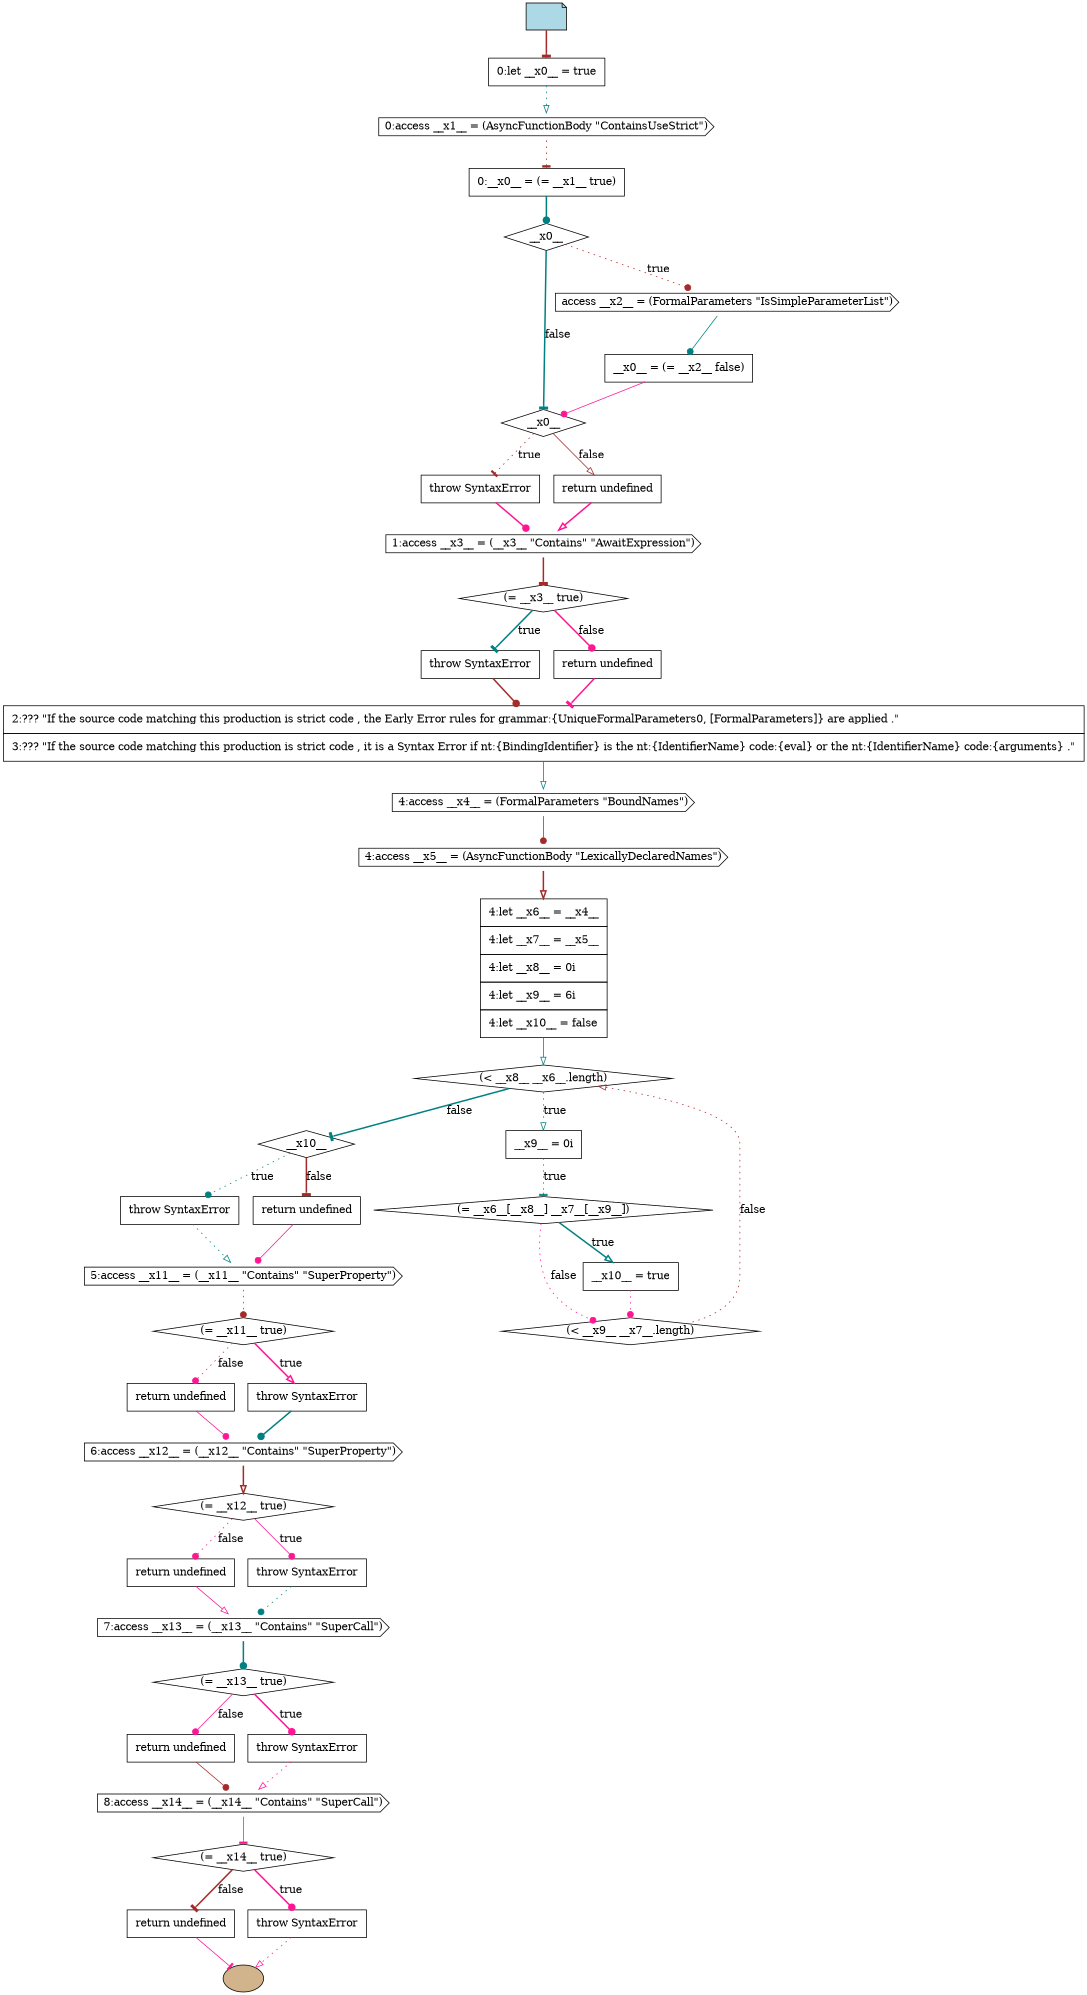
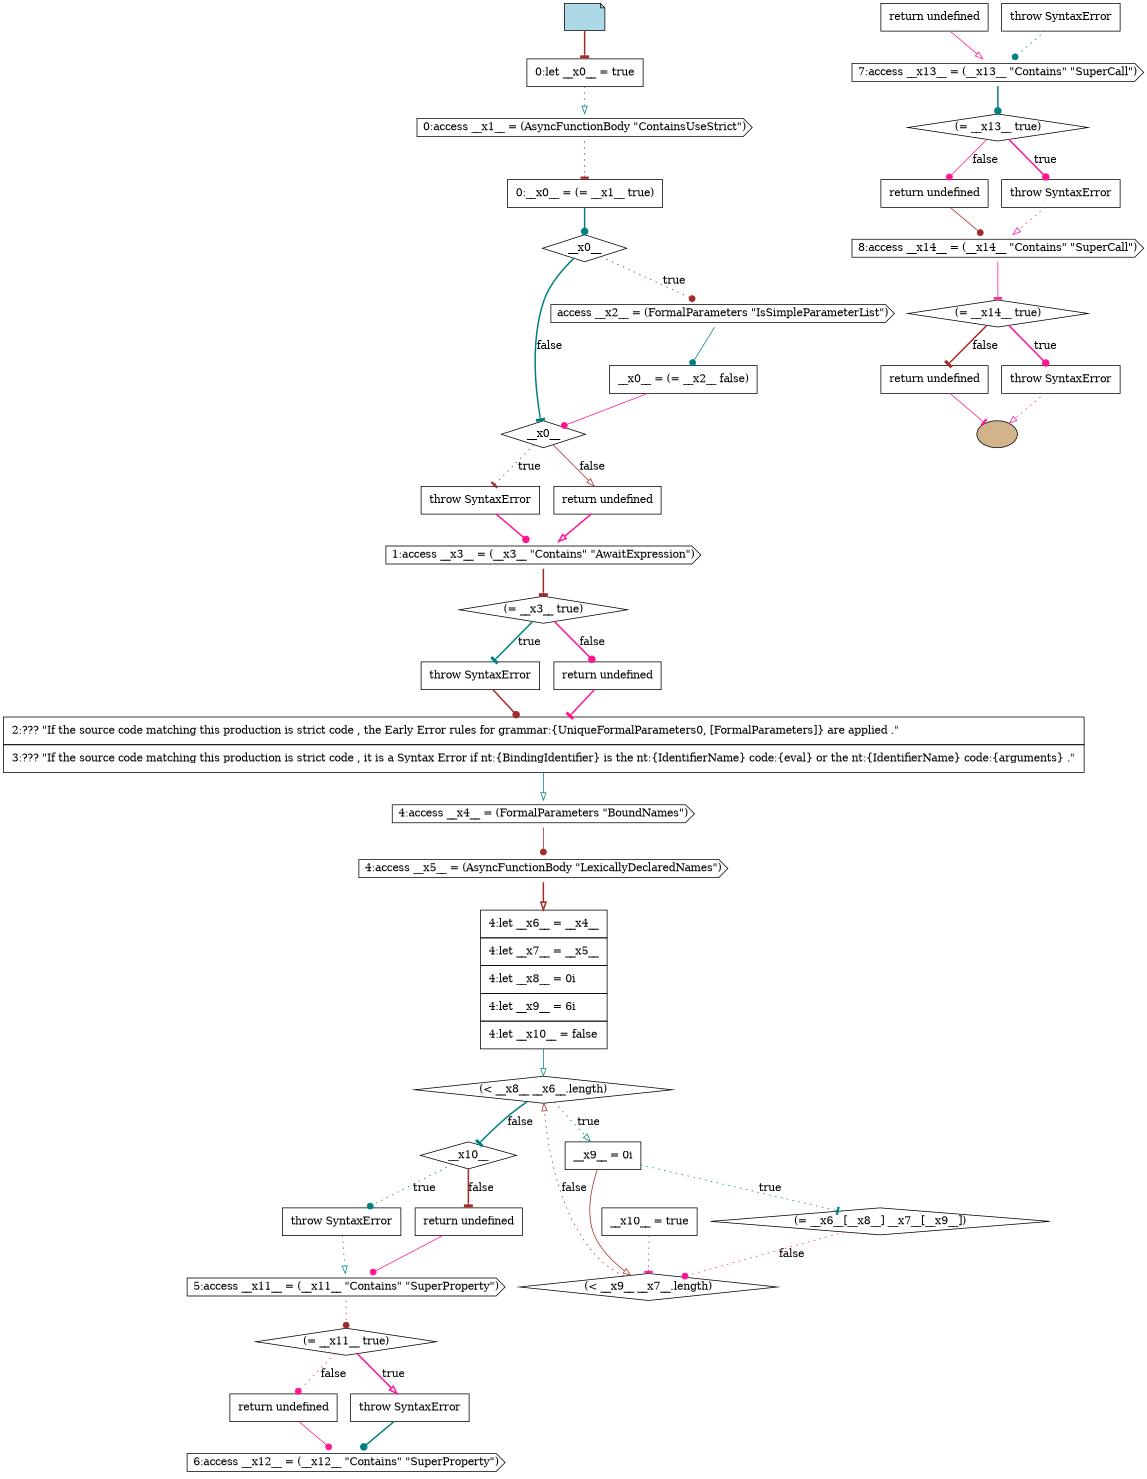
none -> (591, 1226)
(583, 1240) -> none
(630, 1301) -> (649, 1253)
(243, 1507) -> none
